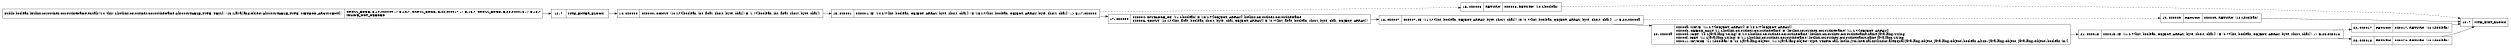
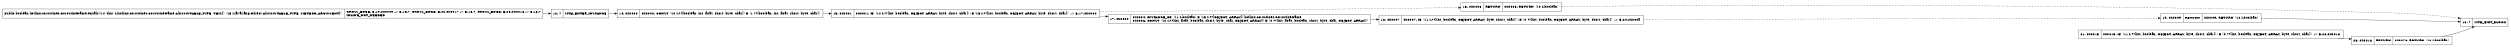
(586, 13) -> (586, 13)
(2402, 28) -> none
(1861, 34) -> none
